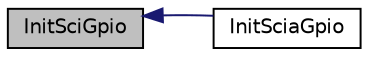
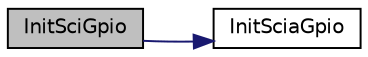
(188, 15) -> (168, 42)
